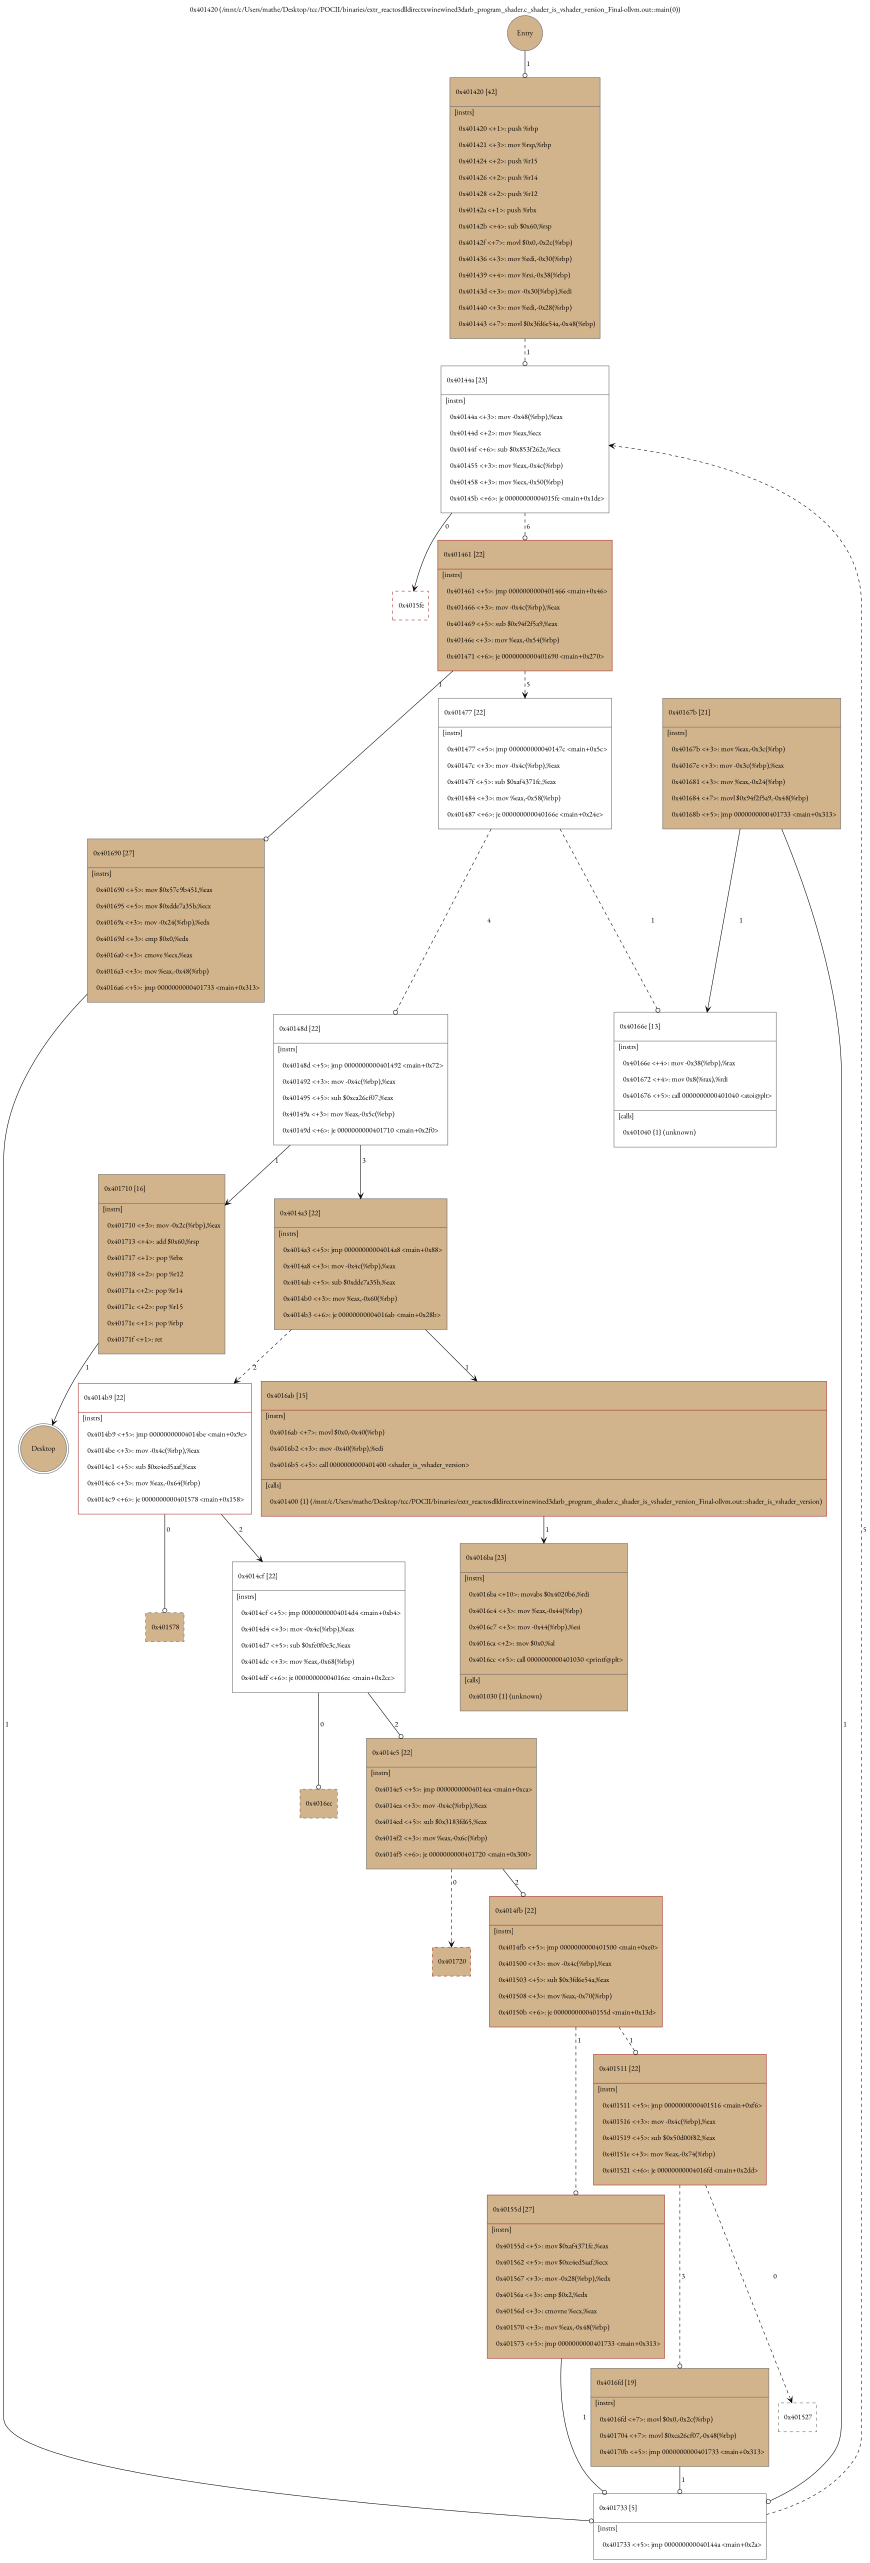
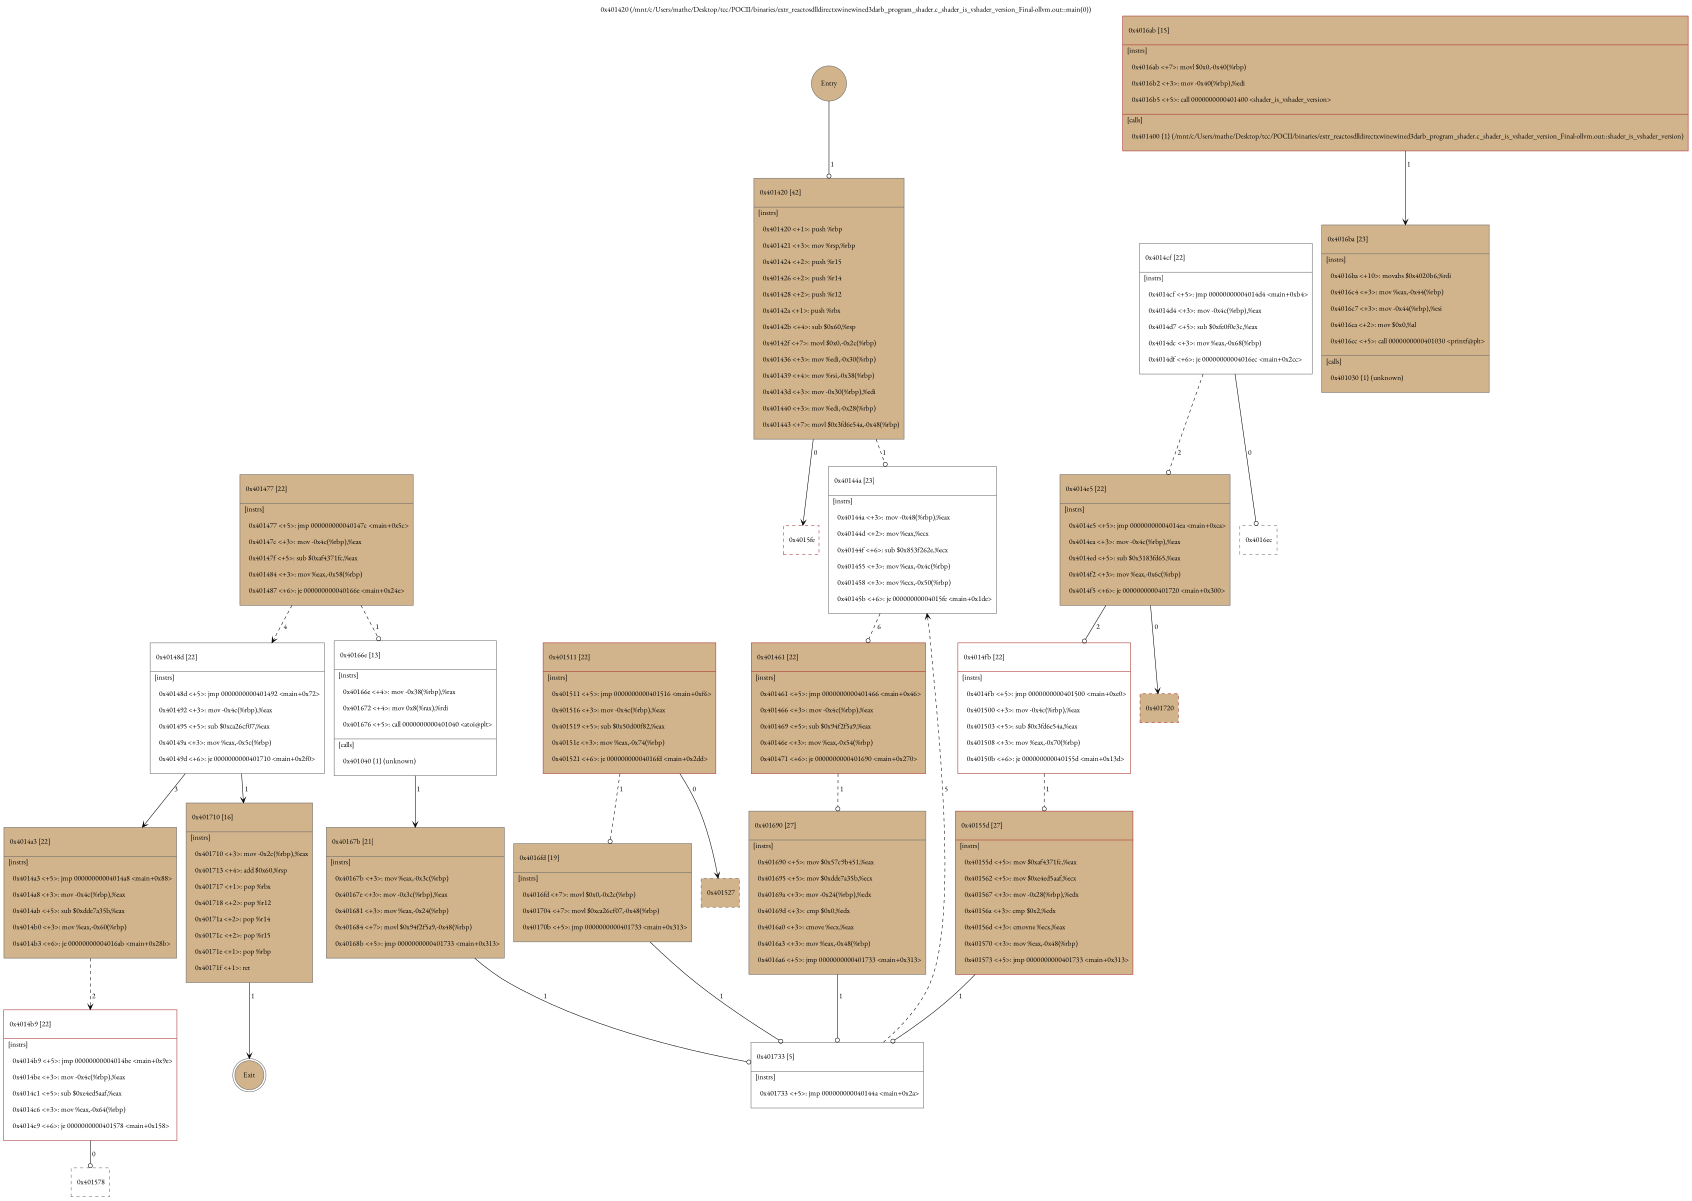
(429, 547) -> (808, 480)
(525, 682) -> none
(360, 754) -> (838, 790)
(525, 764) -> (327, 540)
(724, 918) -> (415, 799)
(444, 920) -> (283, 622)
(449, 1354) -> none
(44, 1449) -> (249, 1075)
(240, 1536) -> none
(165, 1627) -> (90, 1182)
(384, 1714) -> (1186, 422)
(319, 1804) -> (1258, 540)
(451, 1905) -> (1154, 647)
(576, 1962) -> (1044, 708)
(627, 2039) -> none
(682, 2277) -> (621, 789)
(748, 2291) -> (704, 821)
(797, 2417) -> (720, 893)
